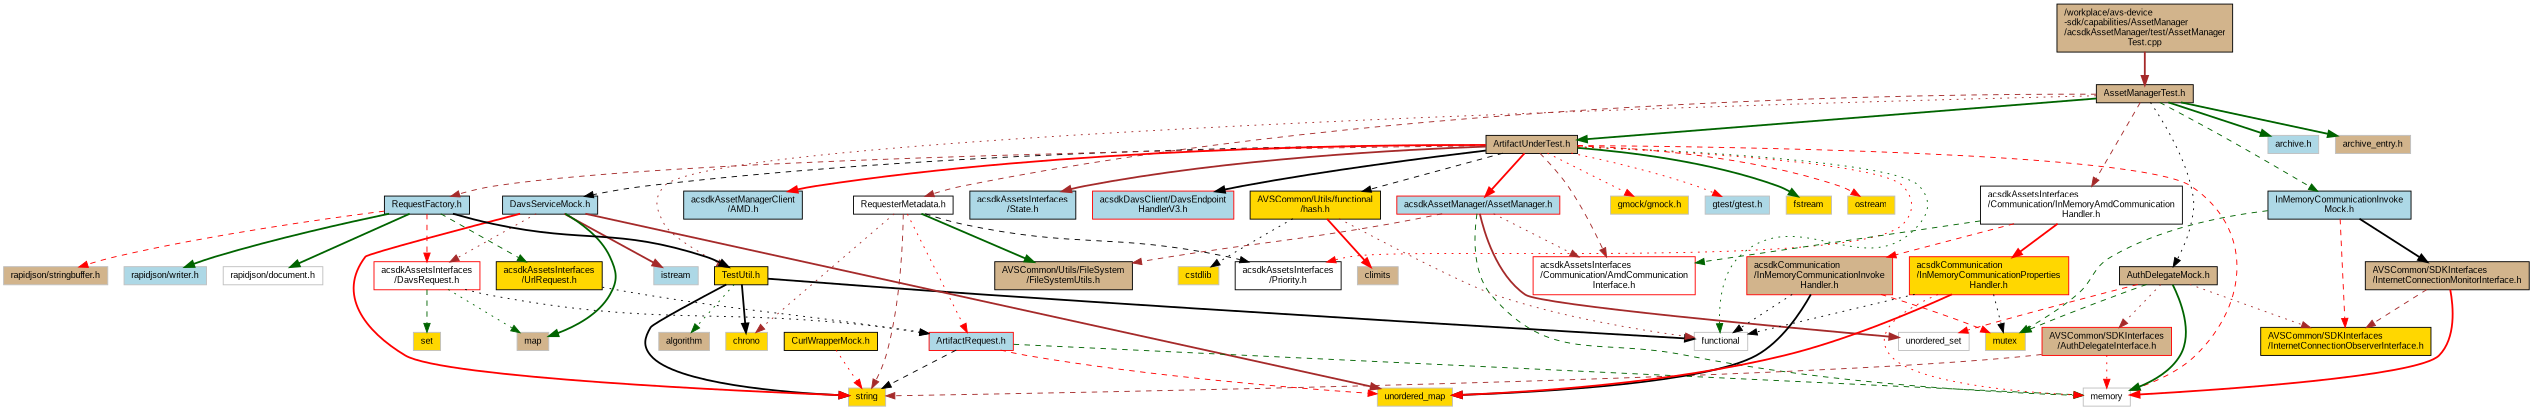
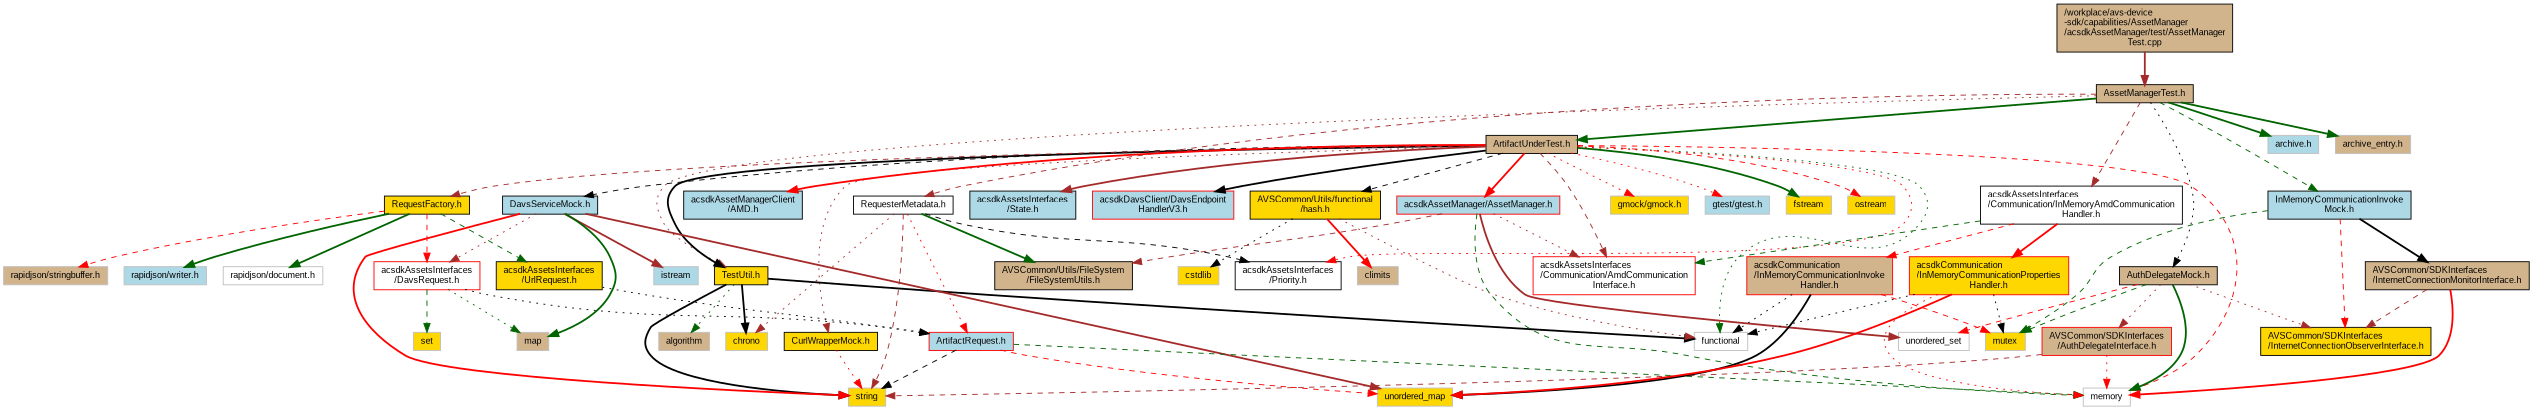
none -> (1092, 161)
(427, 205) -> (427, 205)
(580, 236) -> (1031, 155)
